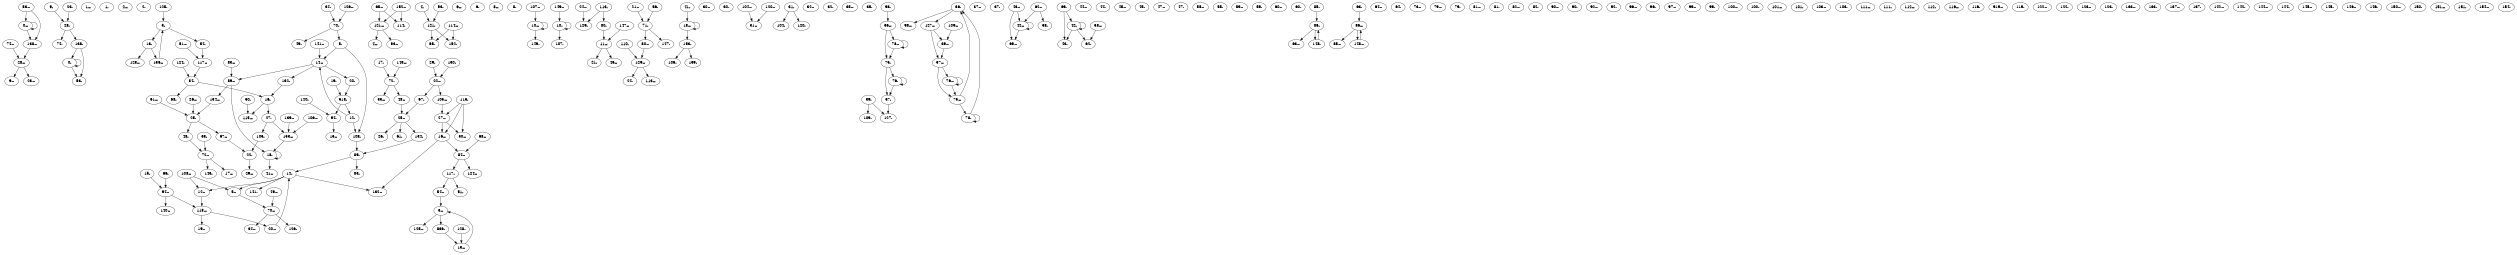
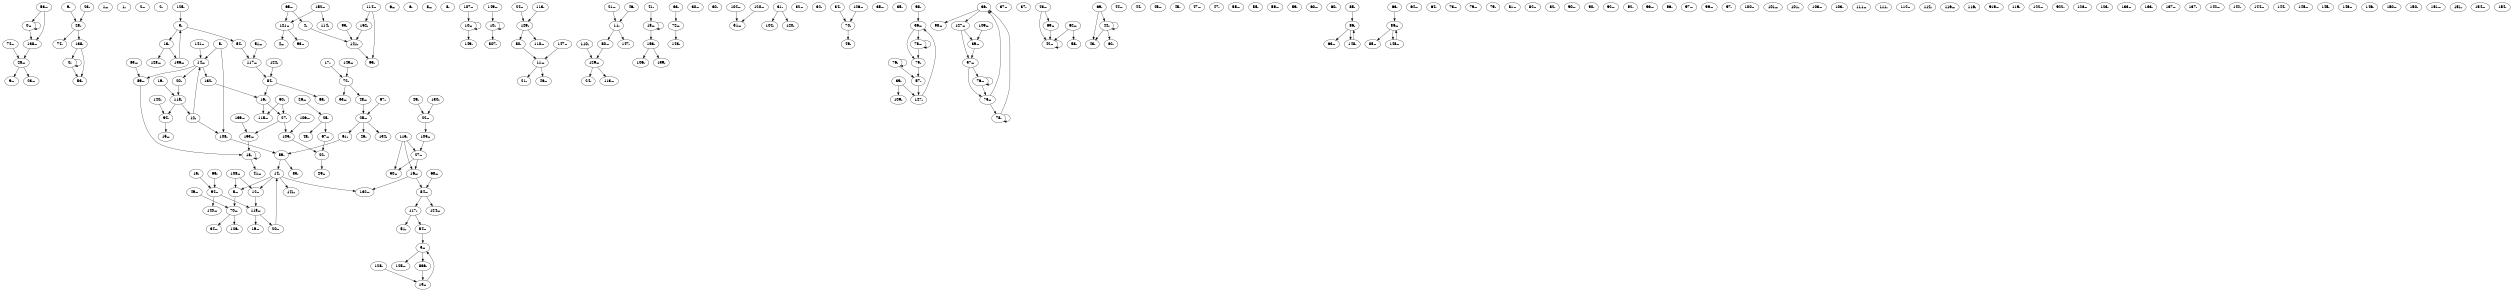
(655, 7) -> (631, 7)
(1497, 7) -> none
(1712, 7) -> (1729, 7)
(1755, 7) -> none
(2064, 7) -> (2060, 7)
(389, 15) -> (296, 15)
(604, 15) -> (522, 34)
(645, 26) -> (617, 26)
(1098, 26) -> none
(338, 34) -> none
(441, 34) -> (360, 34)
(1018, 34) -> (1050, 34)
none -> (539, 44)
(559, 44) -> (493, 44)
none -> (934, 63)
(891, 71) -> none
(430, 89) -> none
(154, 100) -> none
(215, 100) -> none
(343, 100) -> (178, 100)
none -> (283, 108)
(302, 127) -> (297, 127)
(195, 145) -> none
(390, 147) -> (315, 147)
(229, 174) -> none
